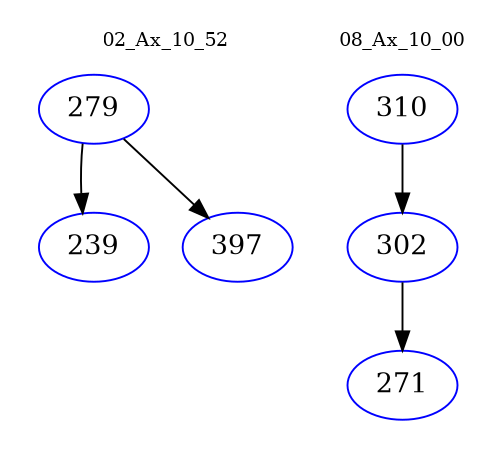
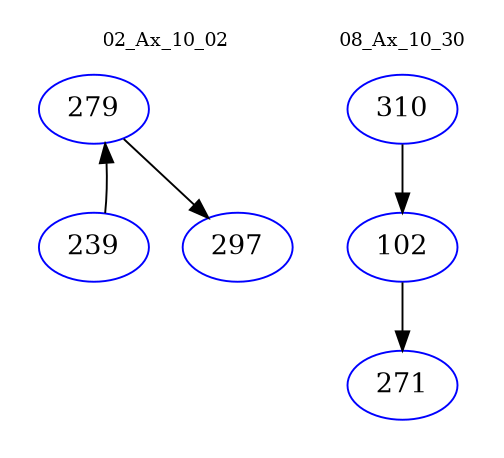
(166, 41) -> (166, 41)
(402, 41) -> (402, 41)
(81, 169) -> (107, 188)
(238, 247) -> (238, 247)
(402, 247) -> (402, 247)
